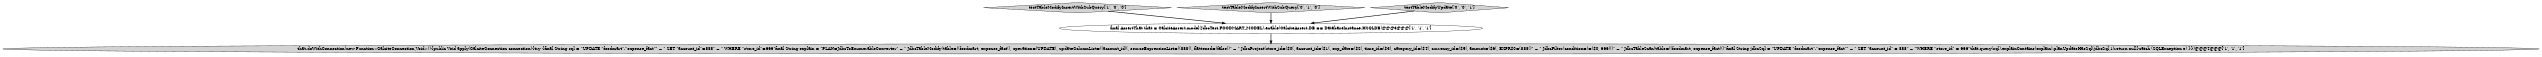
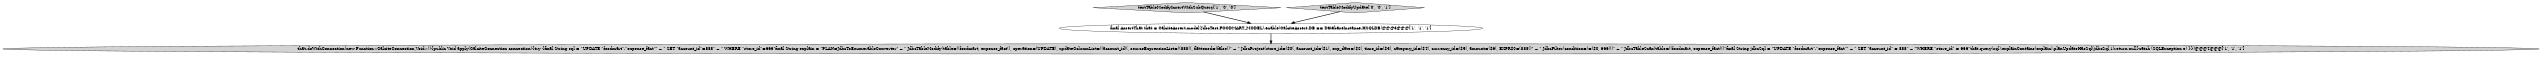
(1271, 8) -> none
